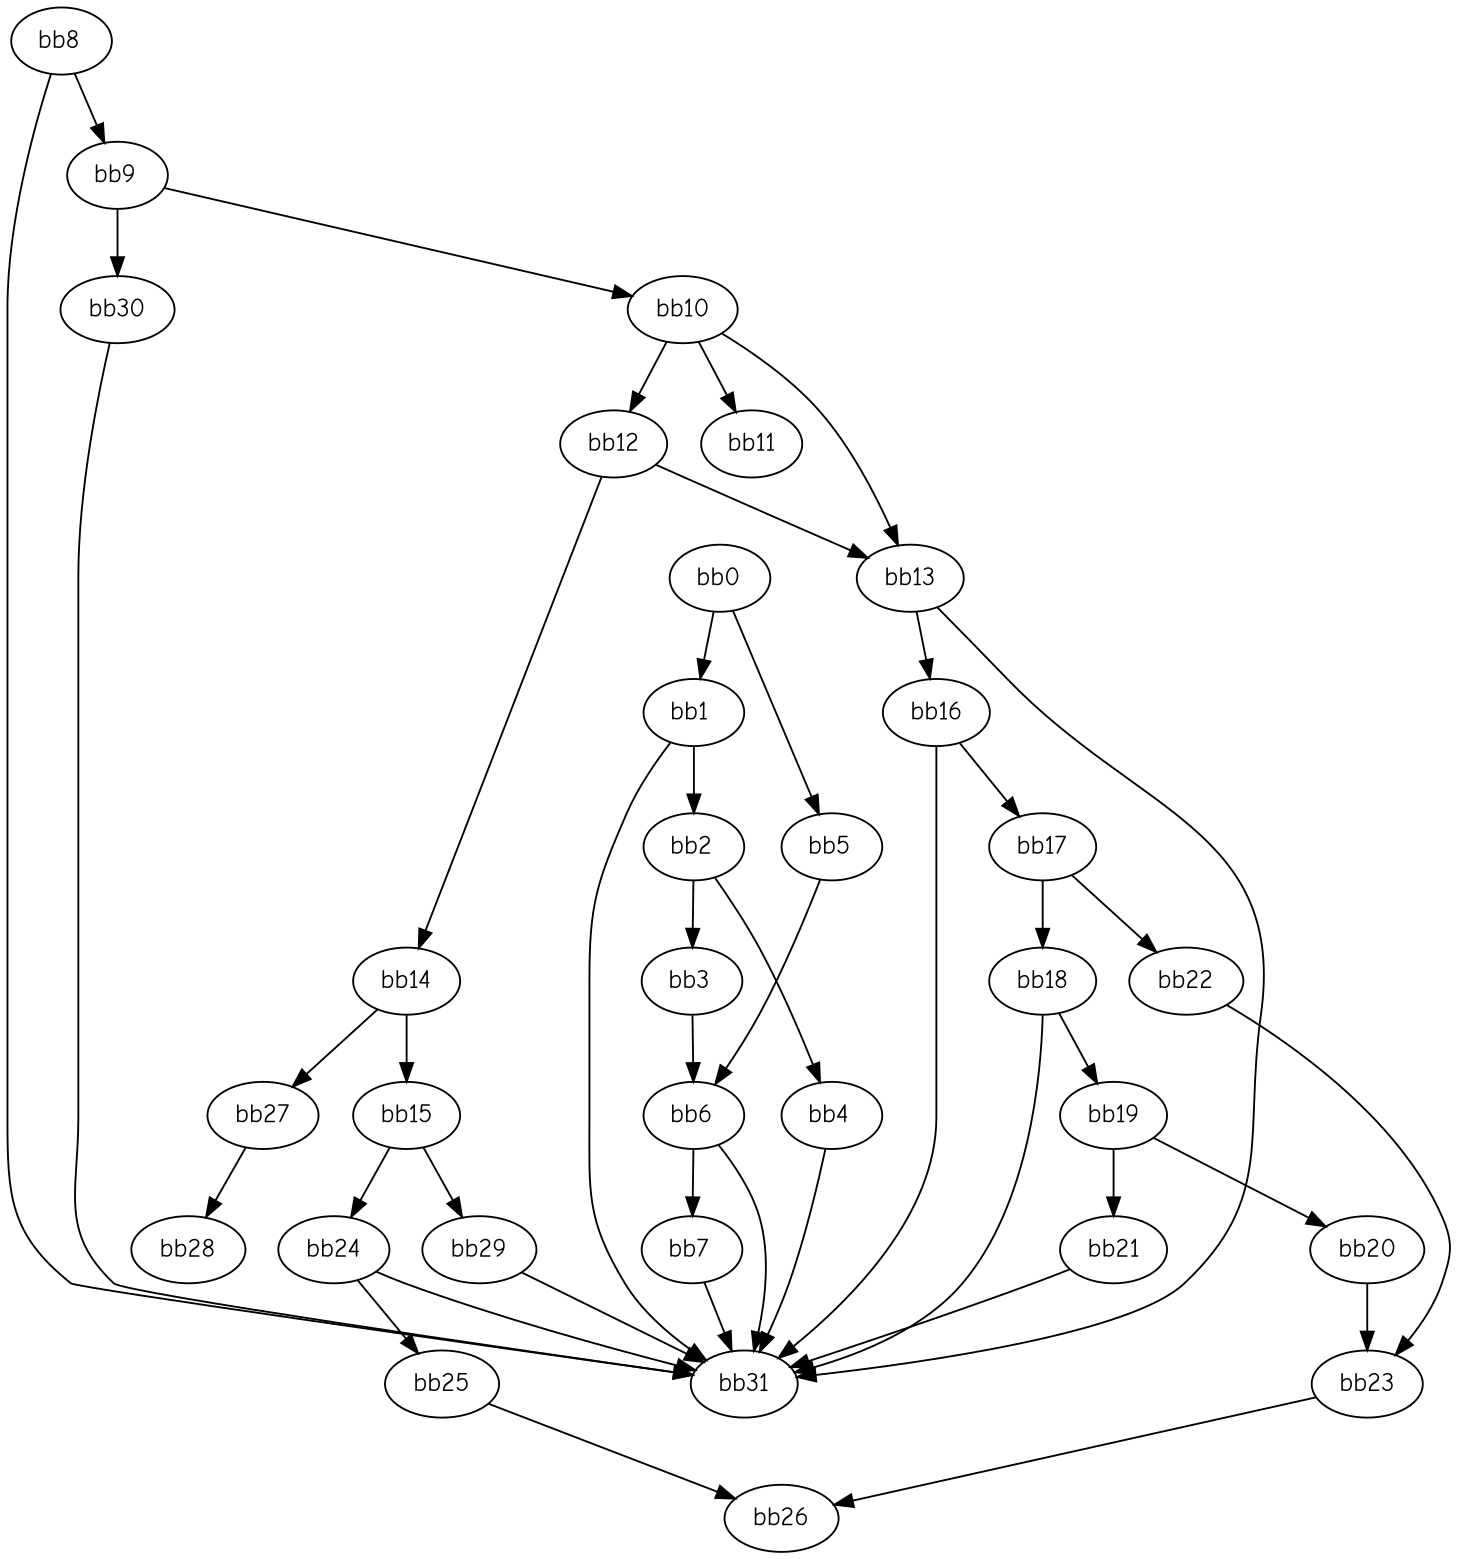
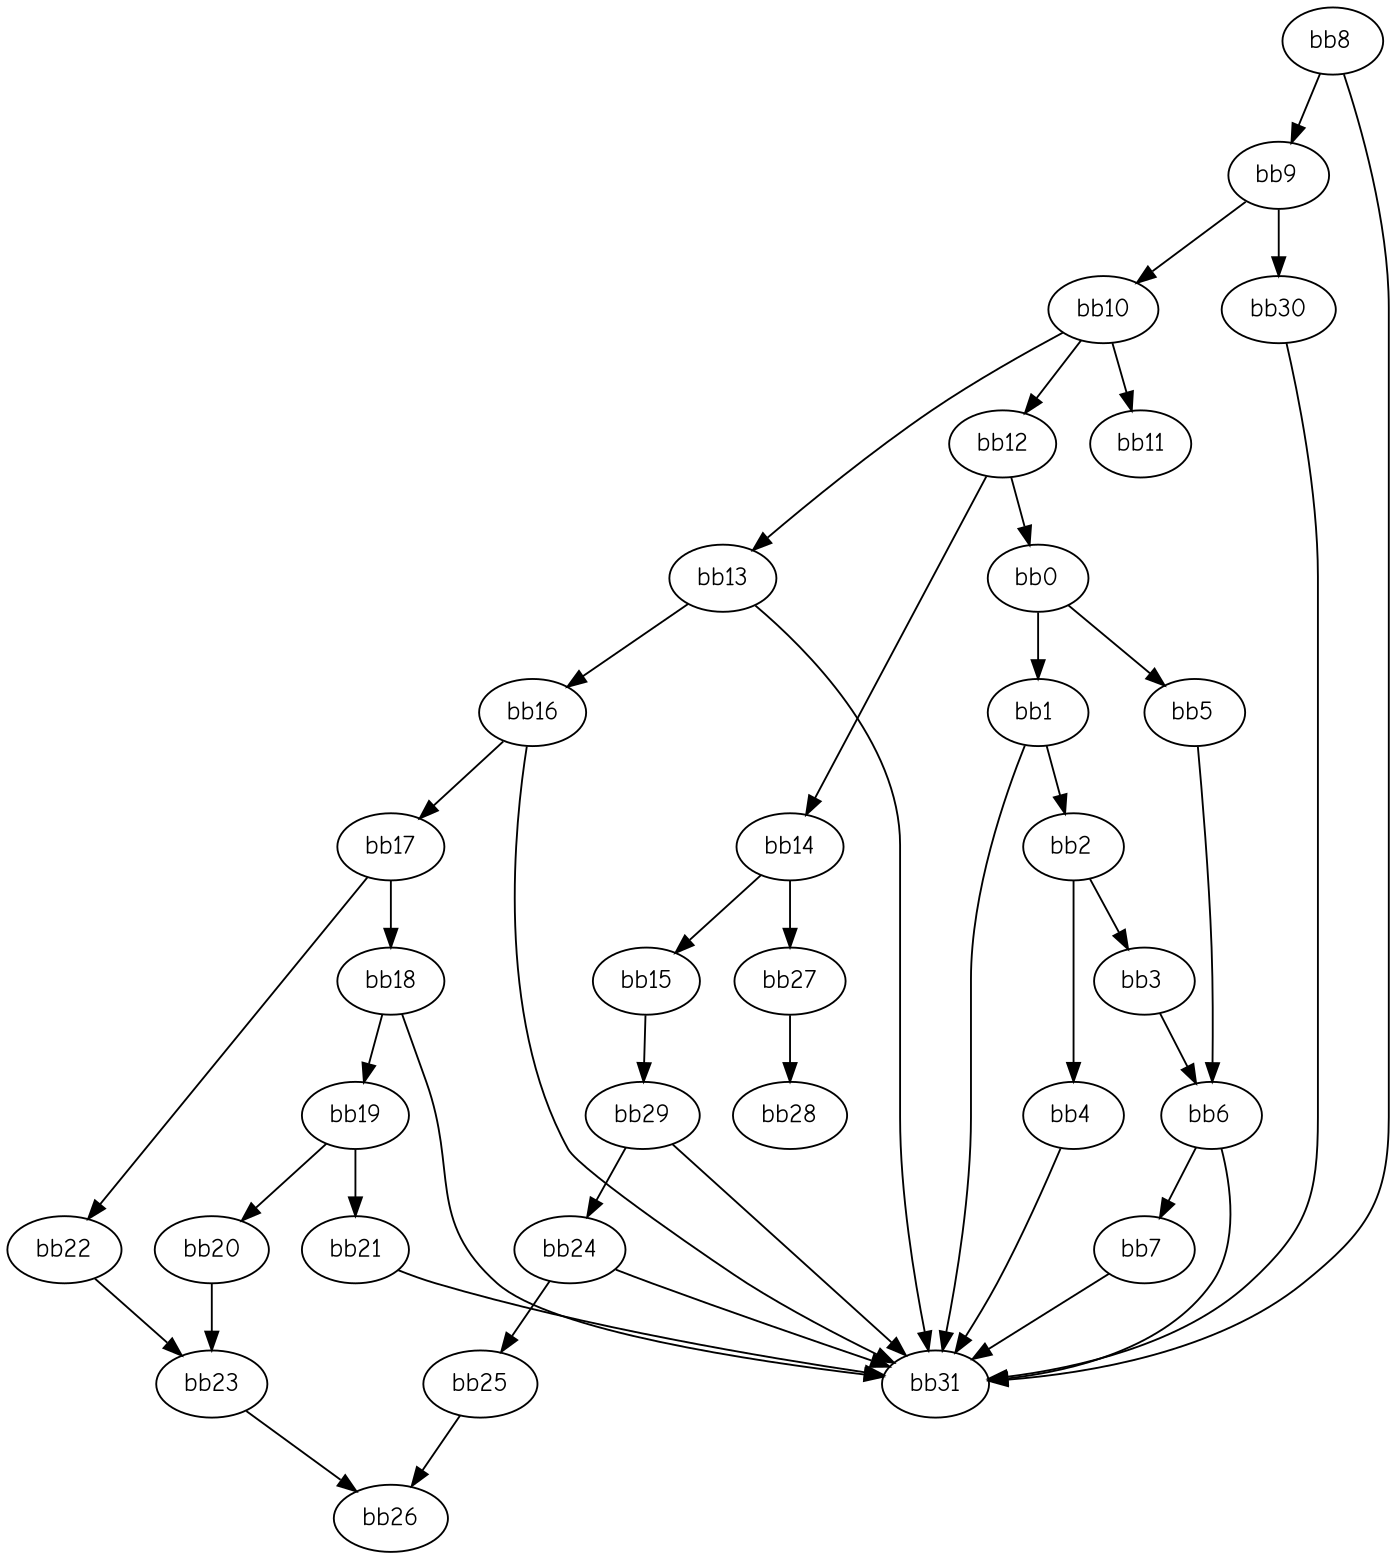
(753, 508) -> (1018, 502)
(375, 1174) -> (612, 1173)
